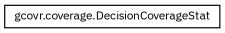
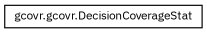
(112, 17) -> (103, 17)
